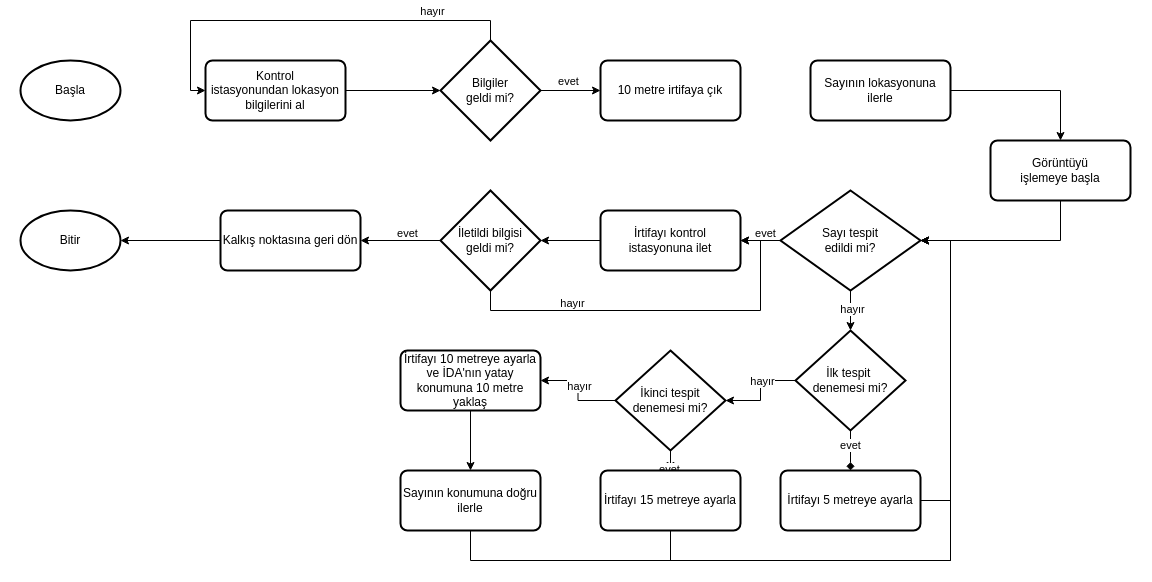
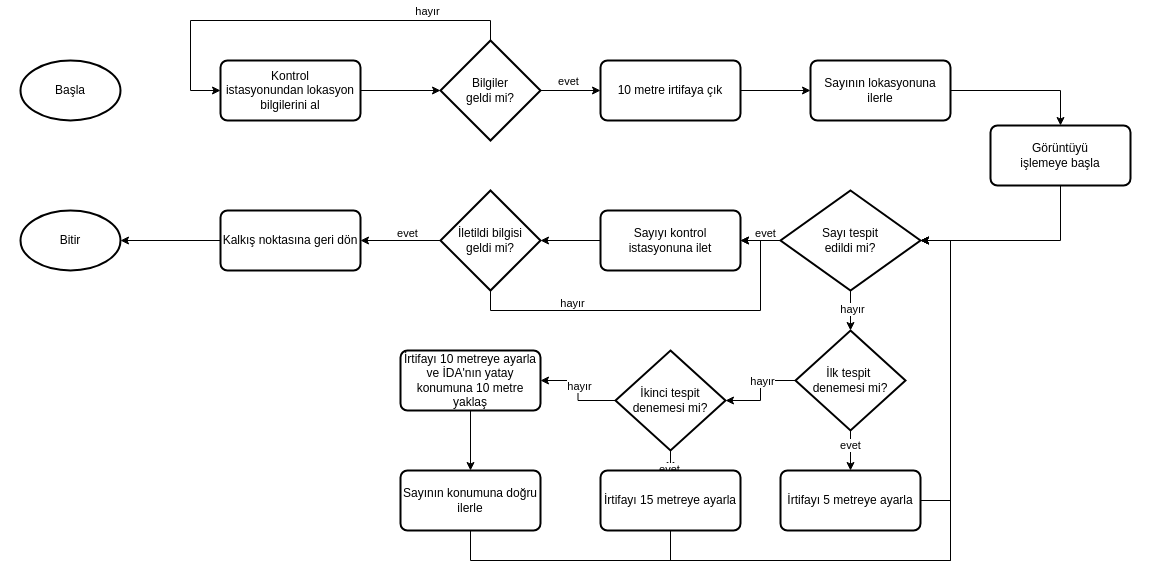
(276, 91) -> (291, 91)
none -> (772, 91)
(1061, 171) -> (1061, 156)
(671, 241) -> (671, 241)
(851, 462) -> (851, 462)
